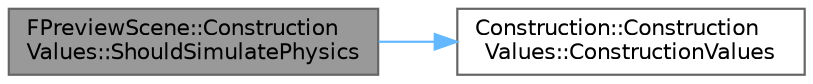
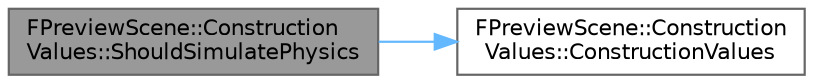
(631, 42) -> (631, 42)
